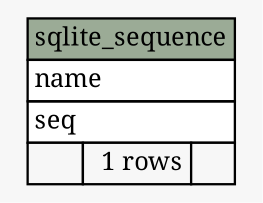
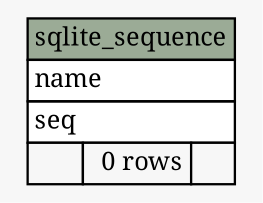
(143, 162) -> (143, 162)
